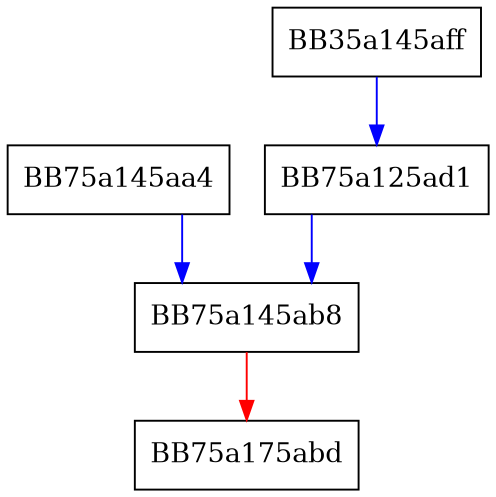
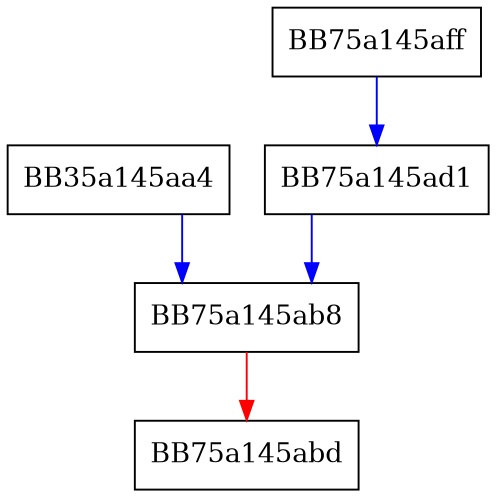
(377, 42) -> (377, 42)
(119, 180) -> (119, 180)
(377, 180) -> (377, 180)
(247, 455) -> (247, 455)
